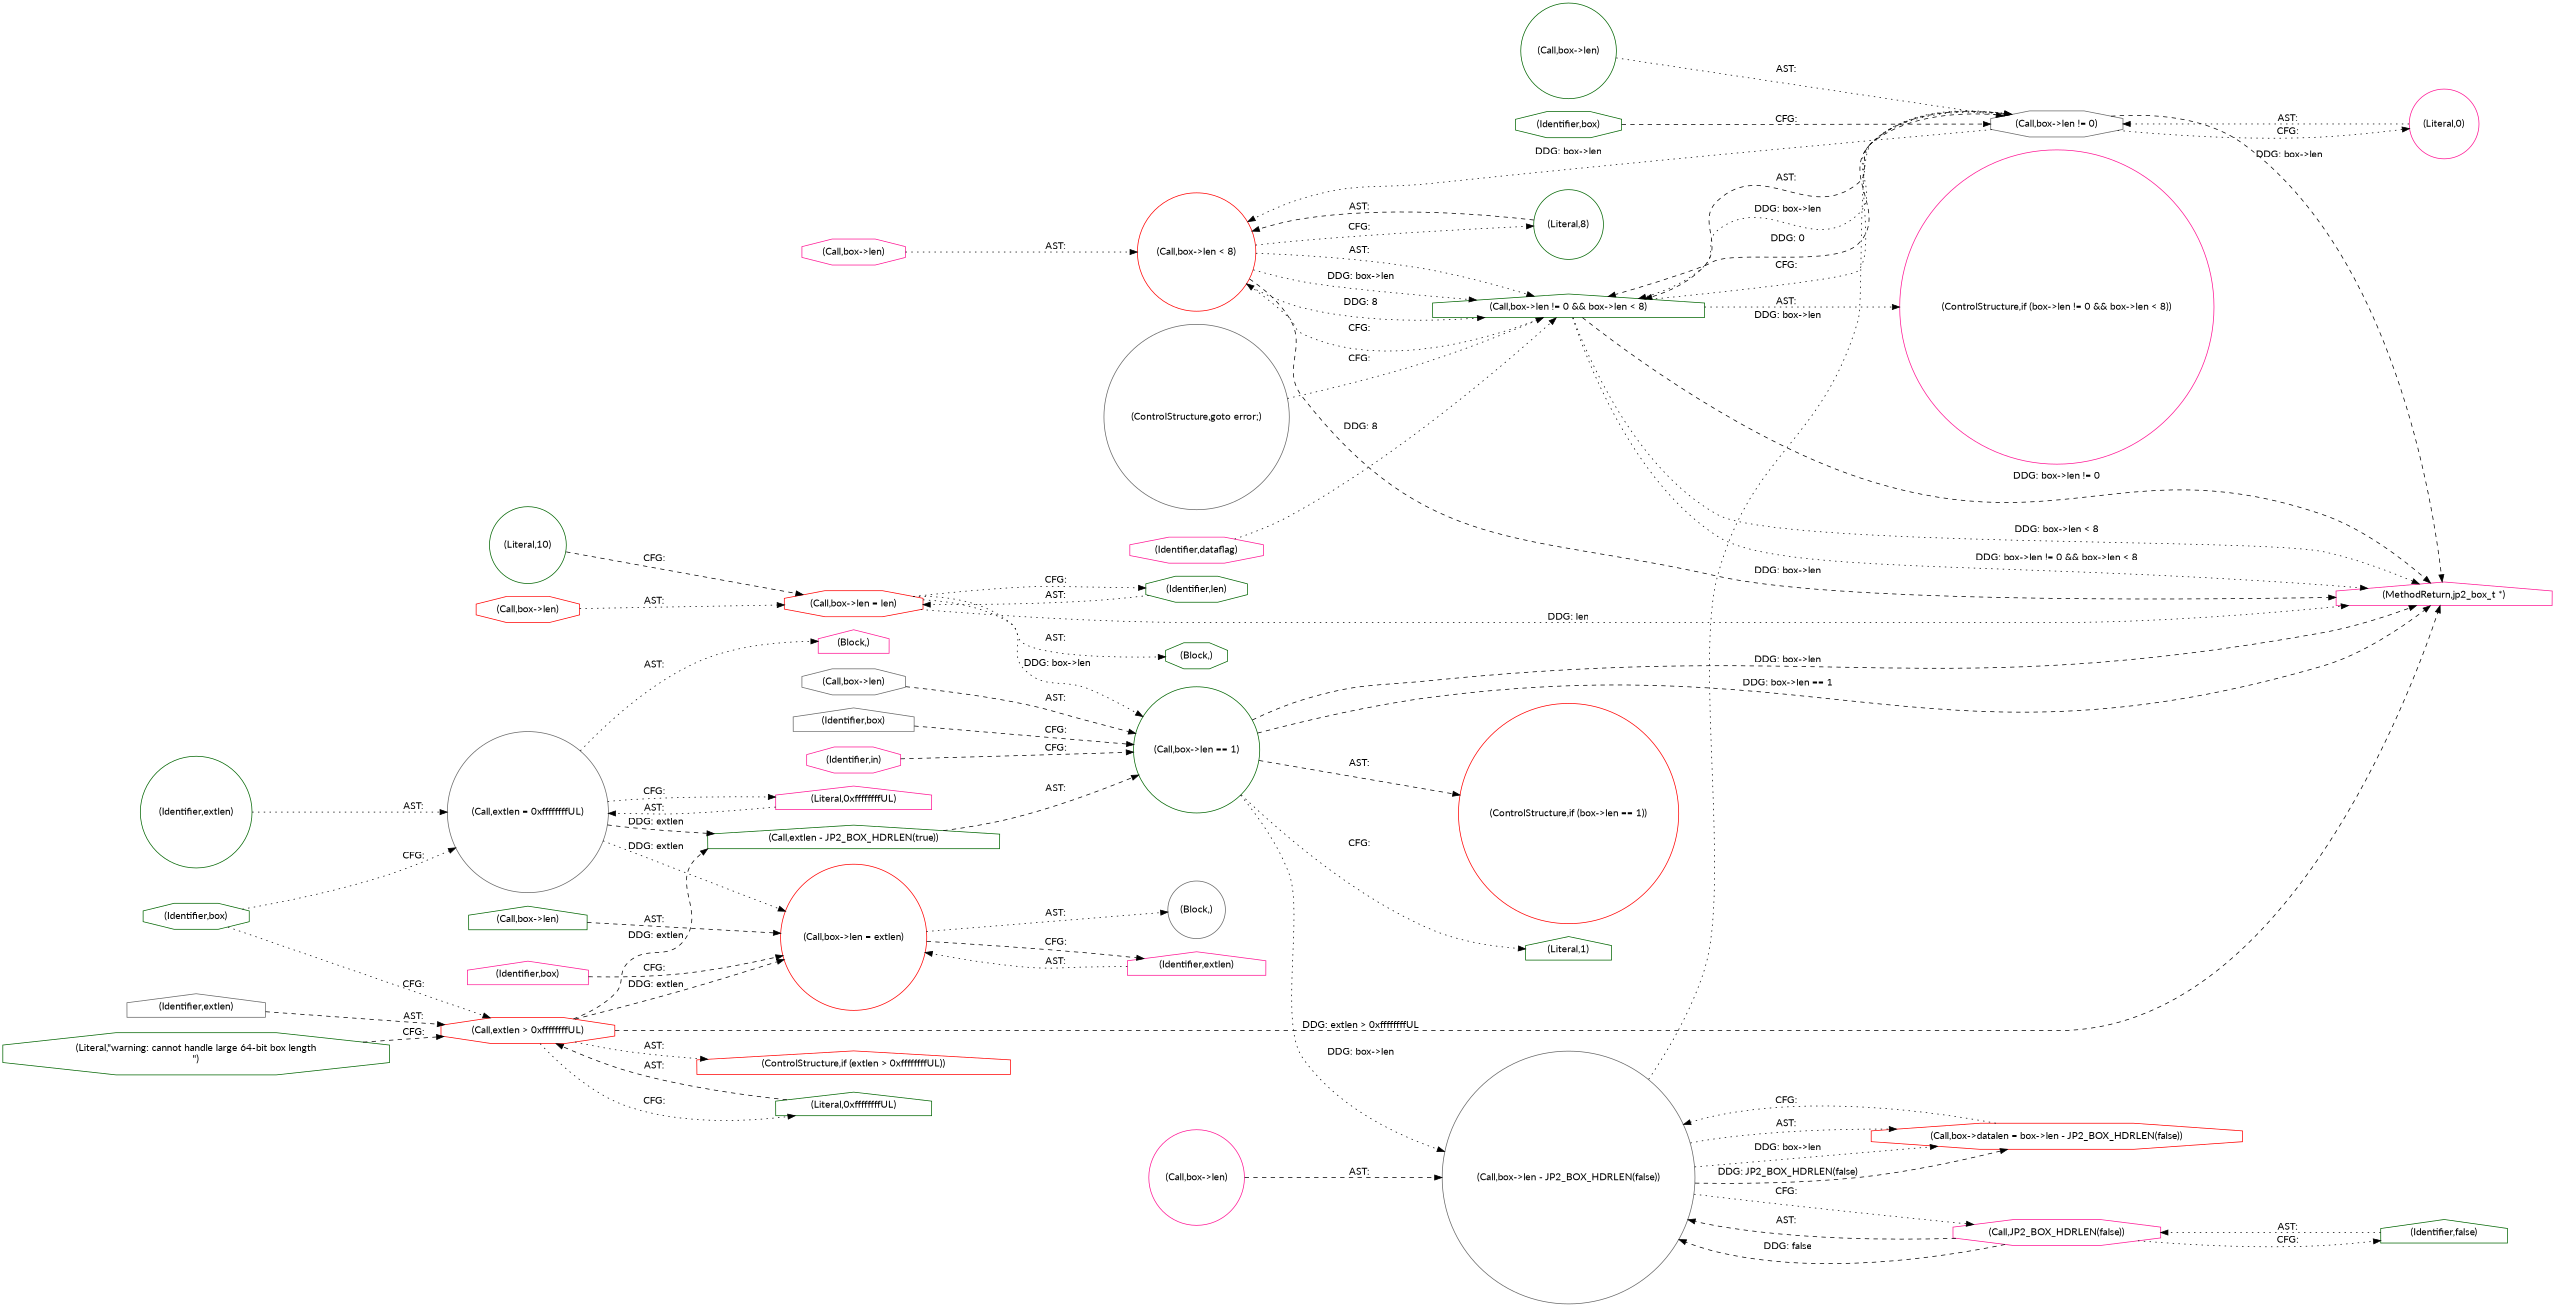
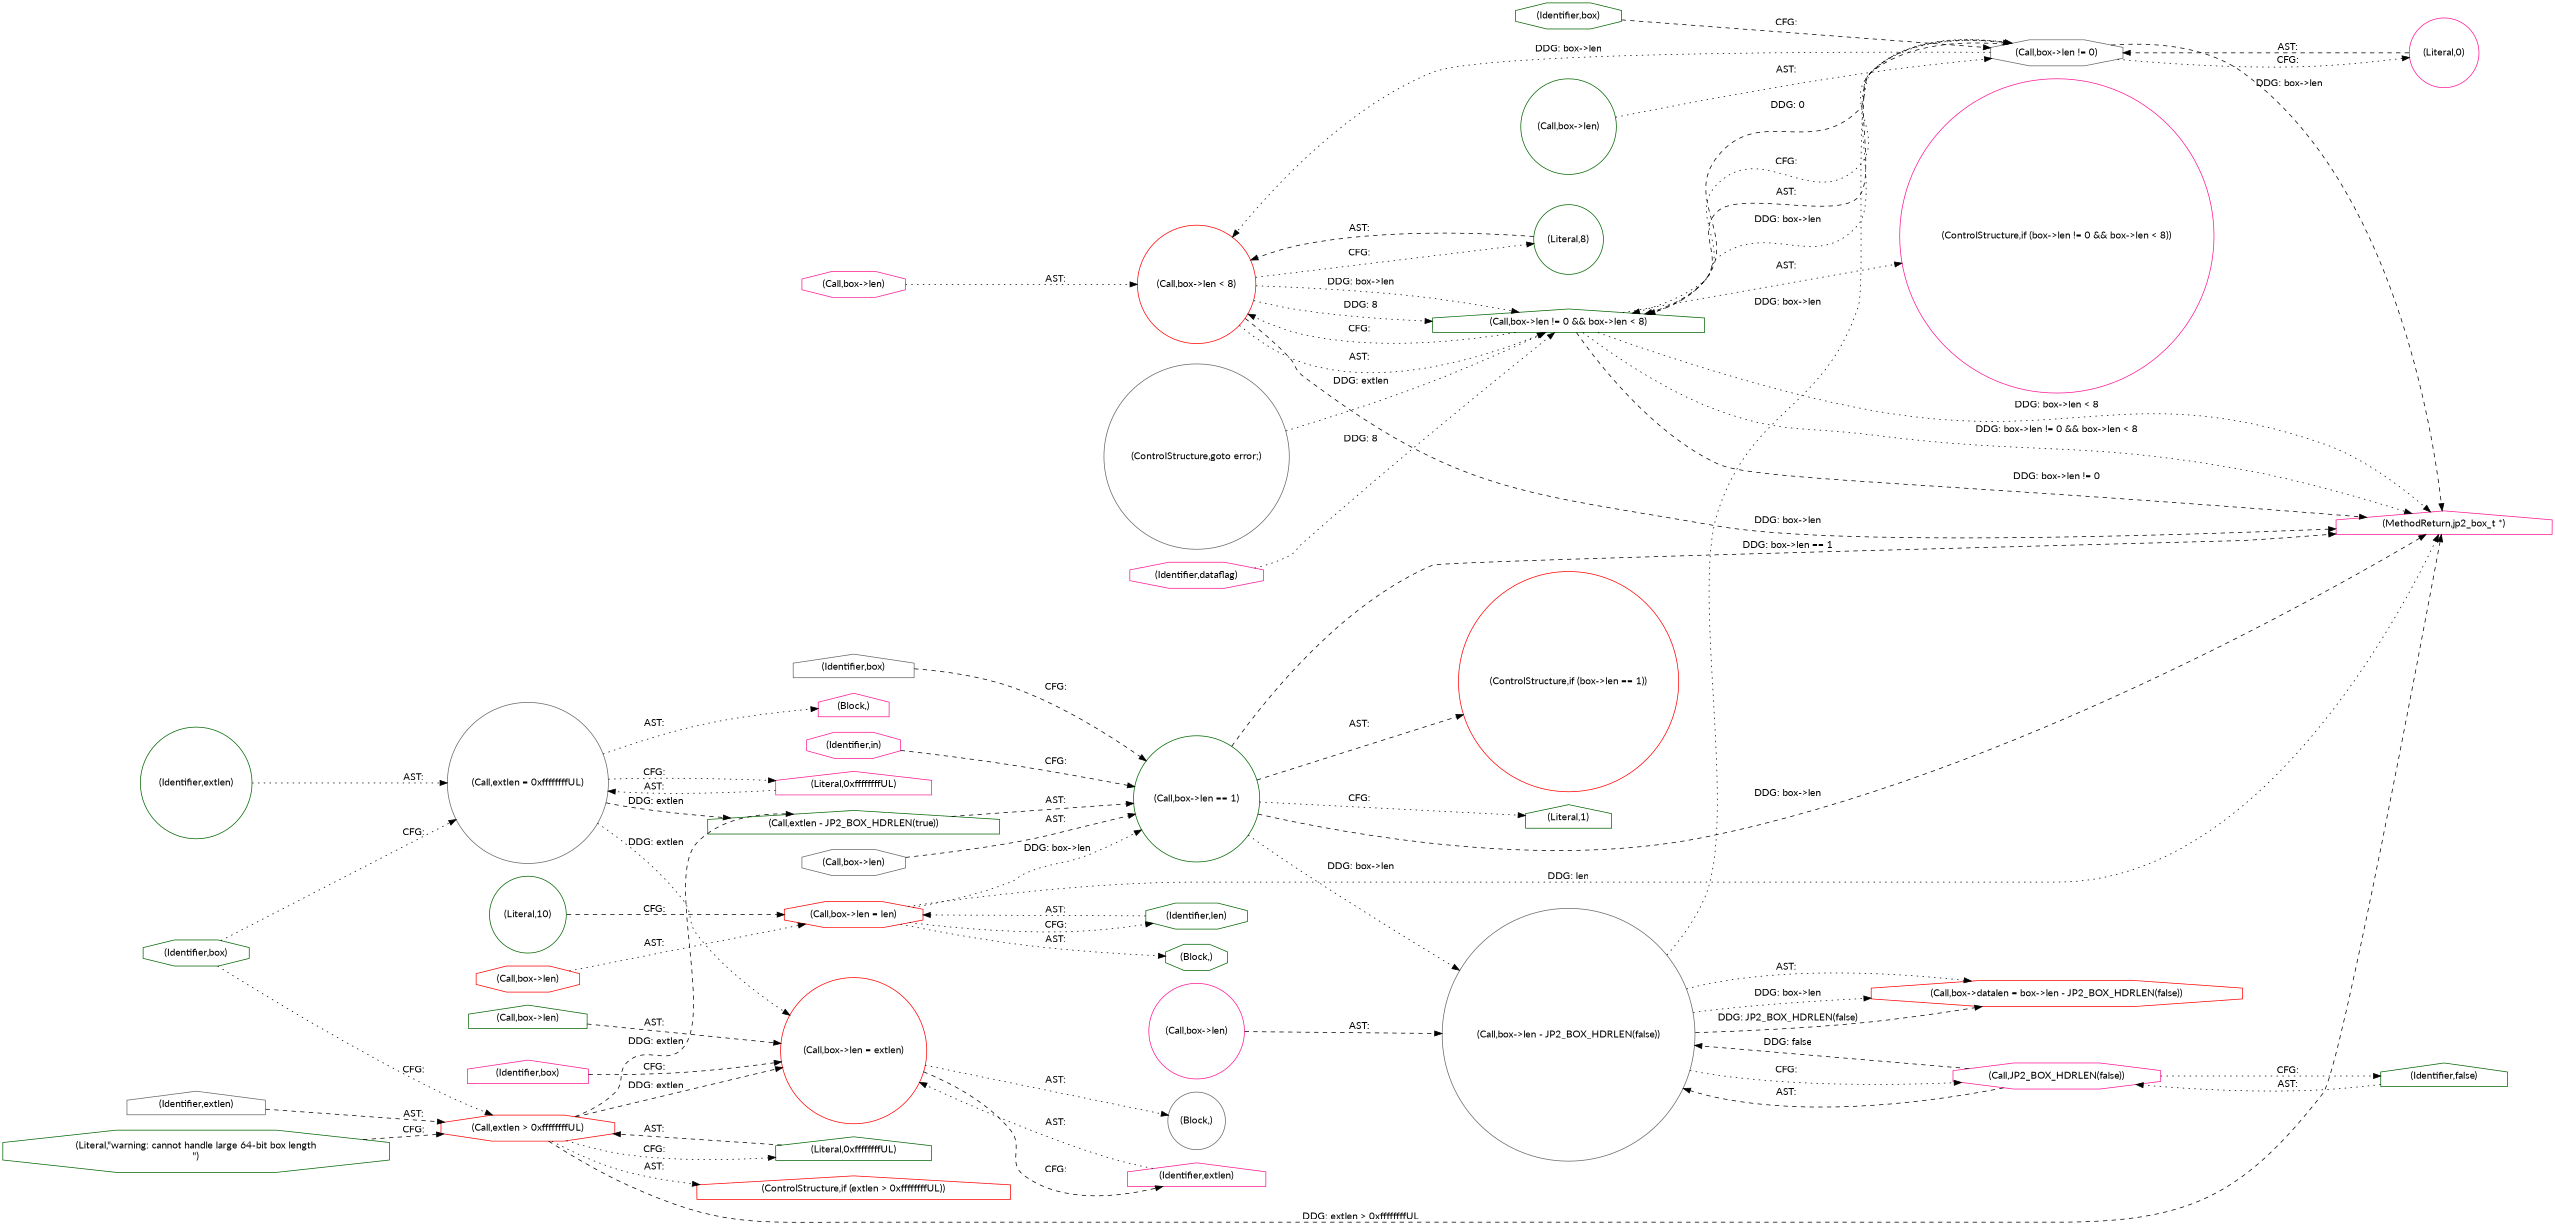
(2270, 124) -> (2270, 53)
(1361, 359) -> (1361, 381)
(1843, 1106) -> none
